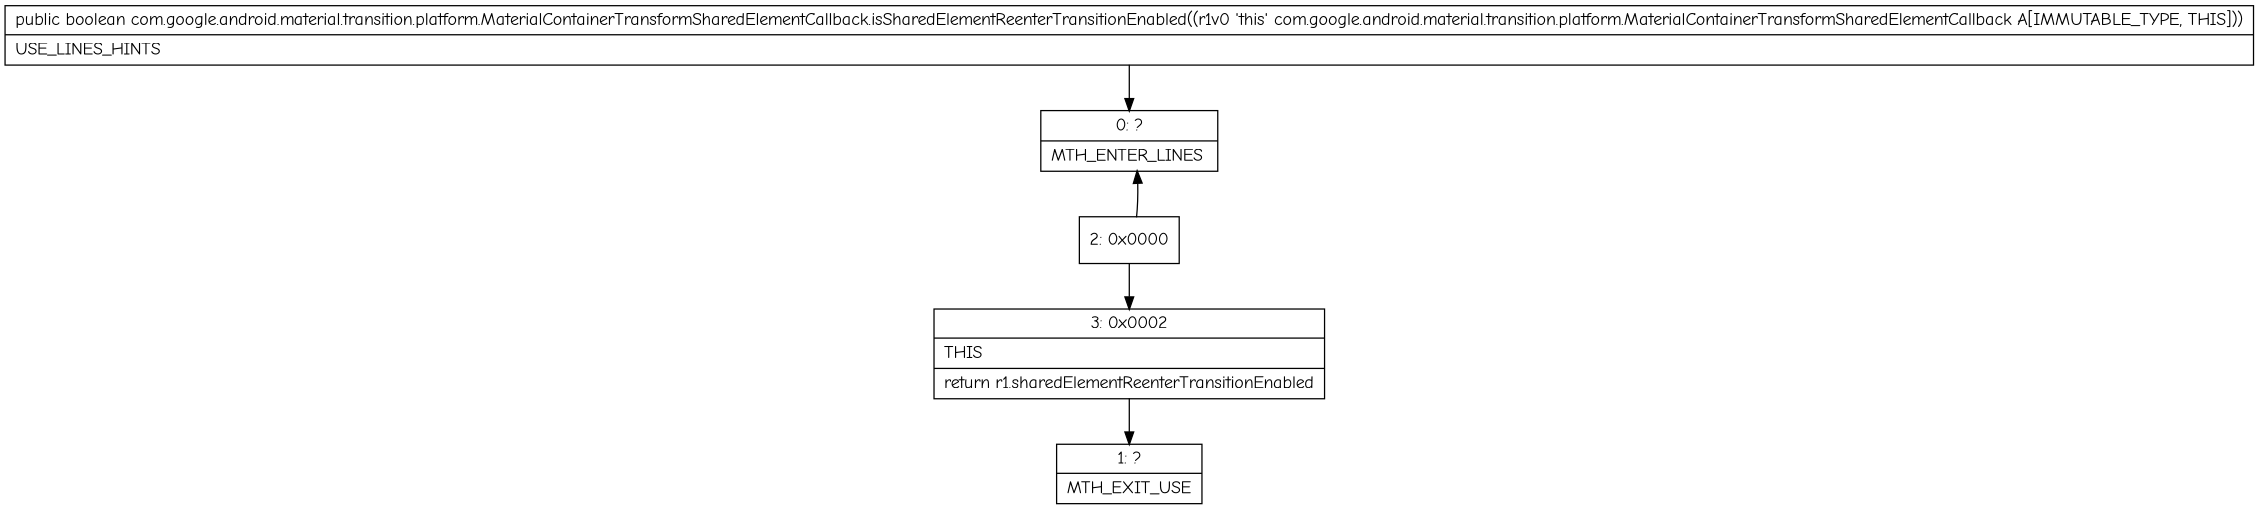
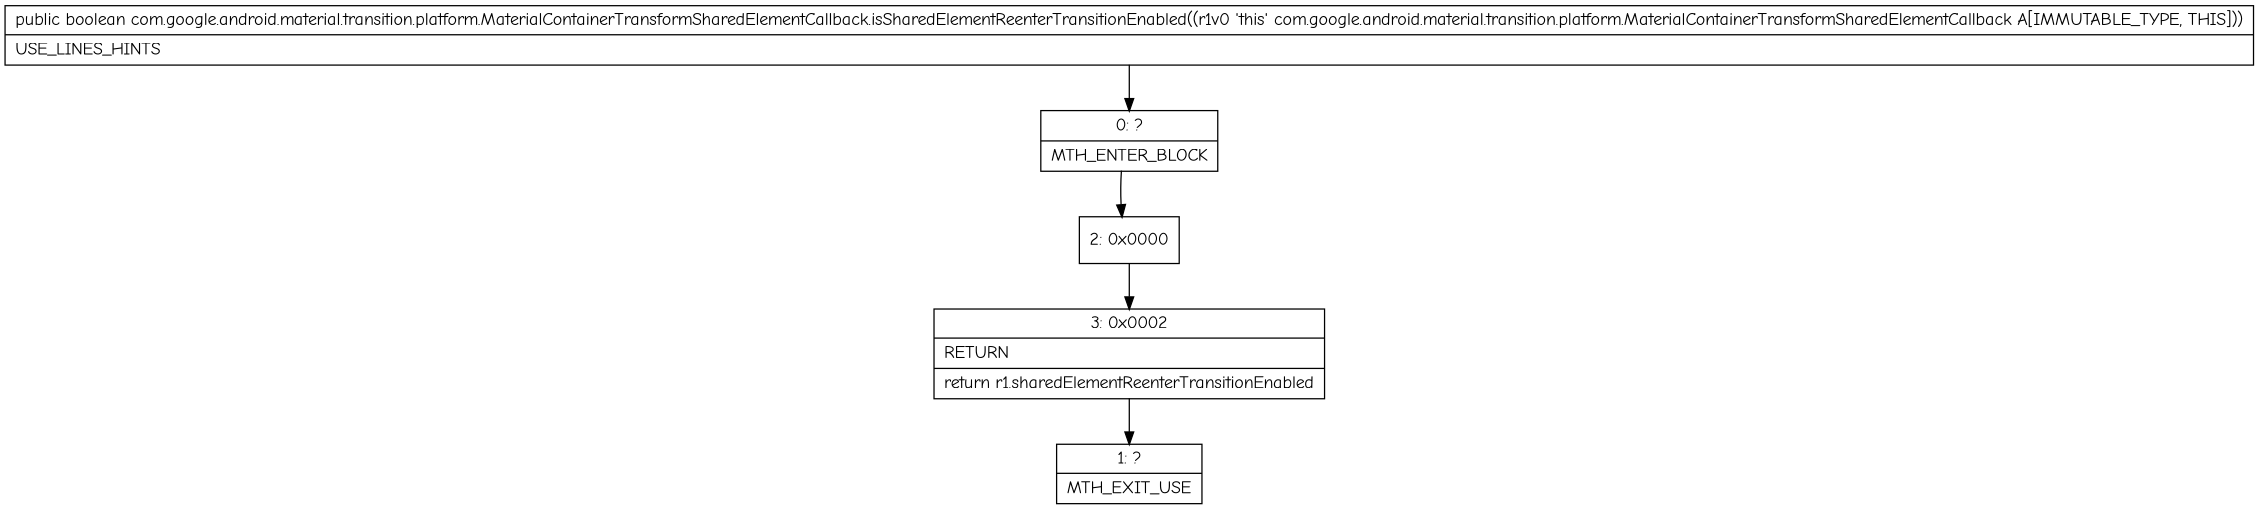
(1127, 155) -> (1129, 155)
(1138, 200) -> (1121, 188)
(964, 353) -> (977, 353)
